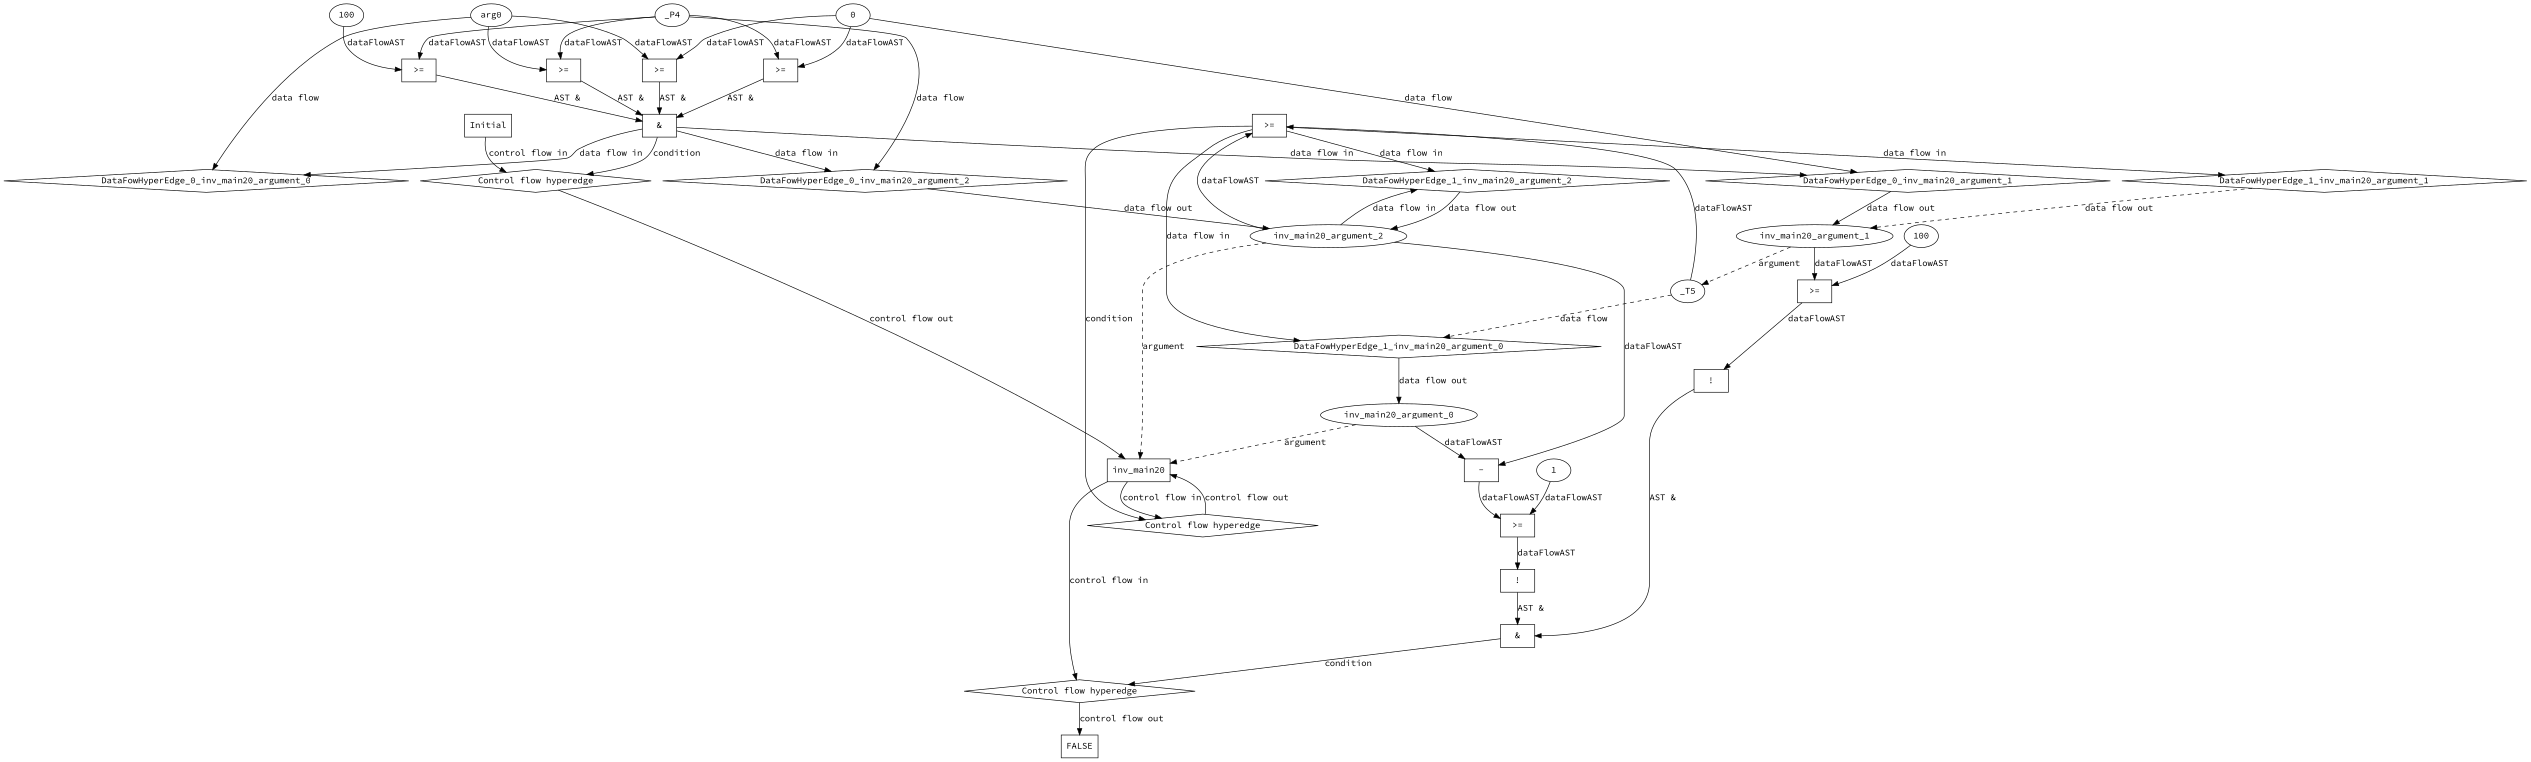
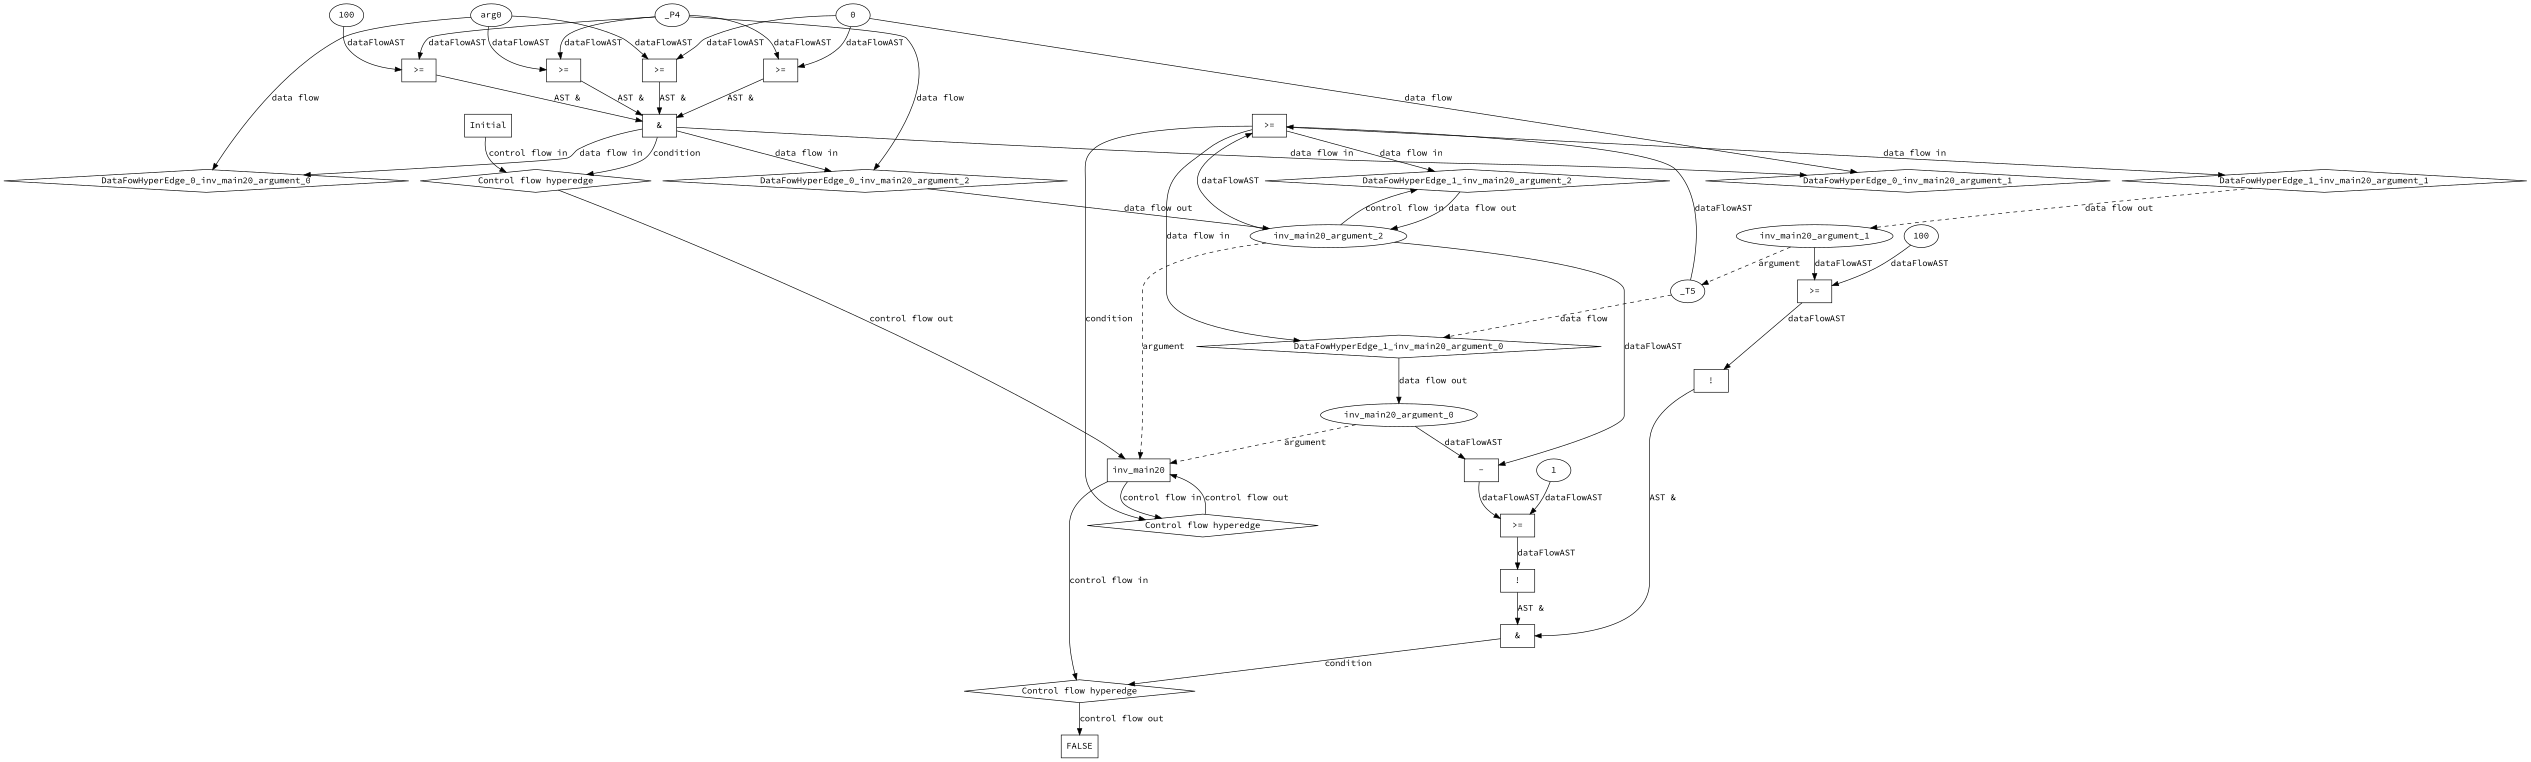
(1865, 207) -> none
(1405, 209) -> (1405, 209)
